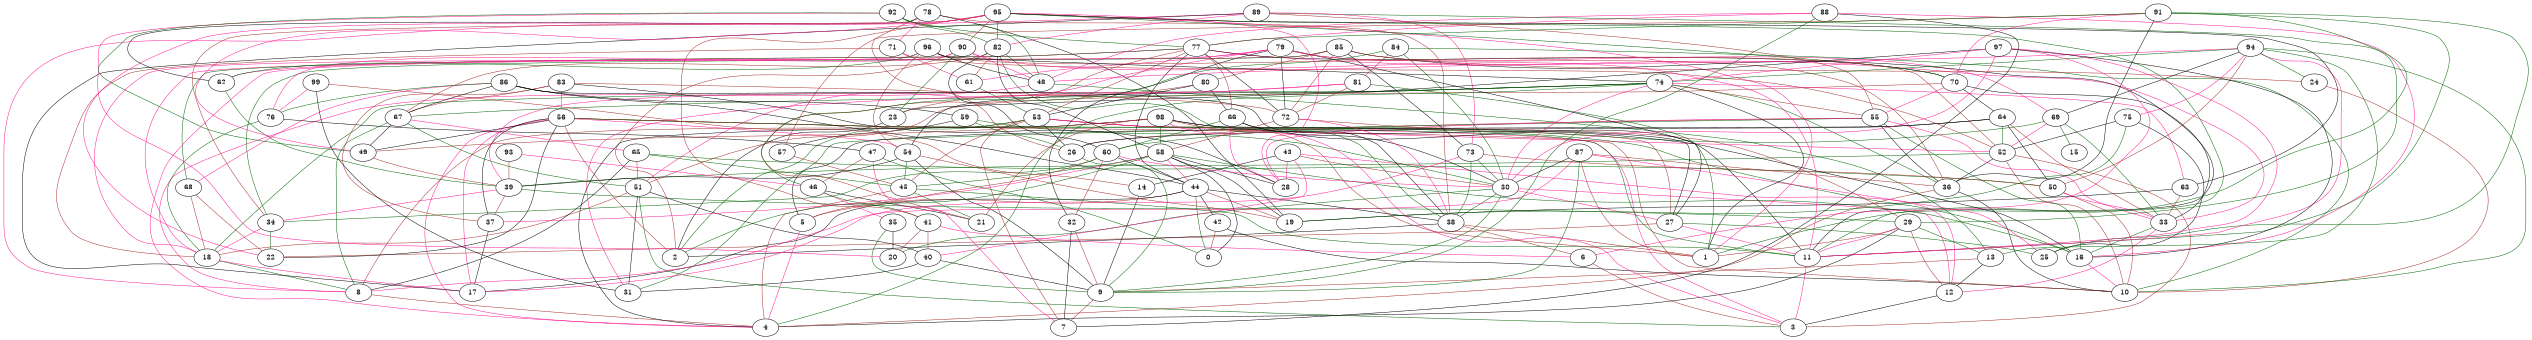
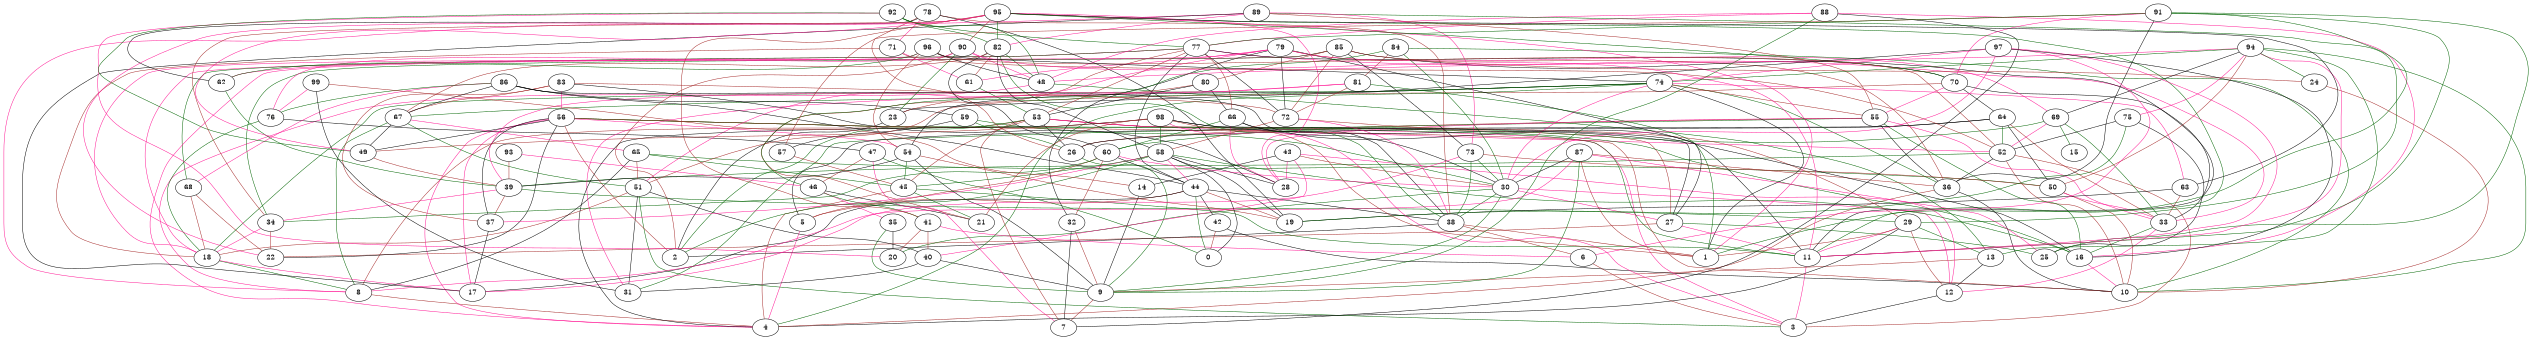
(271, 240) -> (271, 240)
